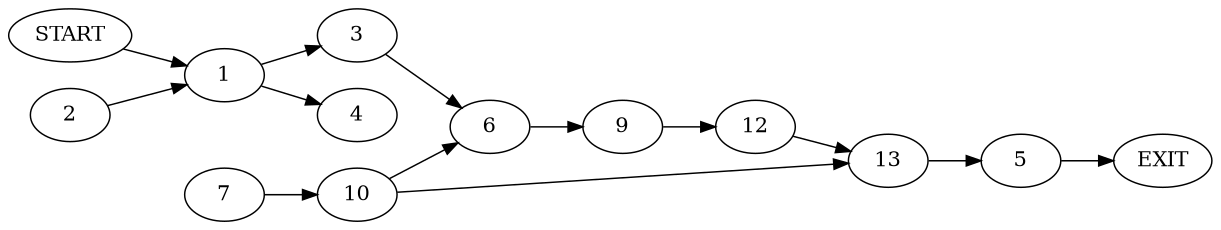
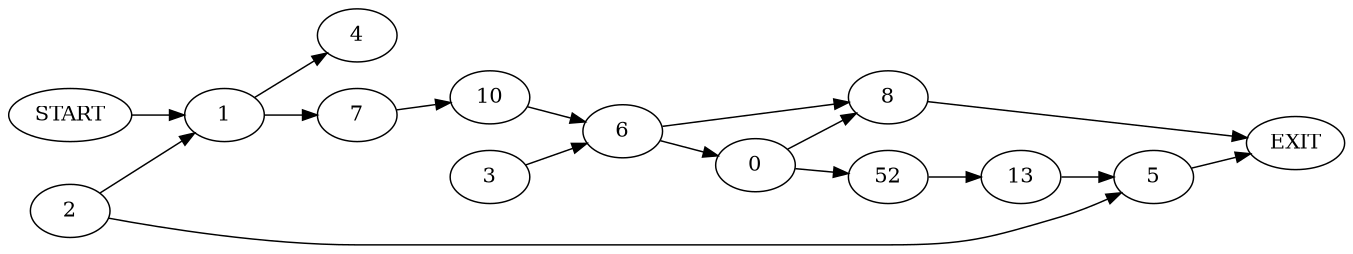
(284, 57) -> (284, 115)
none -> (888, 97)
(623, 127) -> (755, 165)
(755, 127) -> (888, 177)
(615, 178) -> none
none -> (611, 245)
